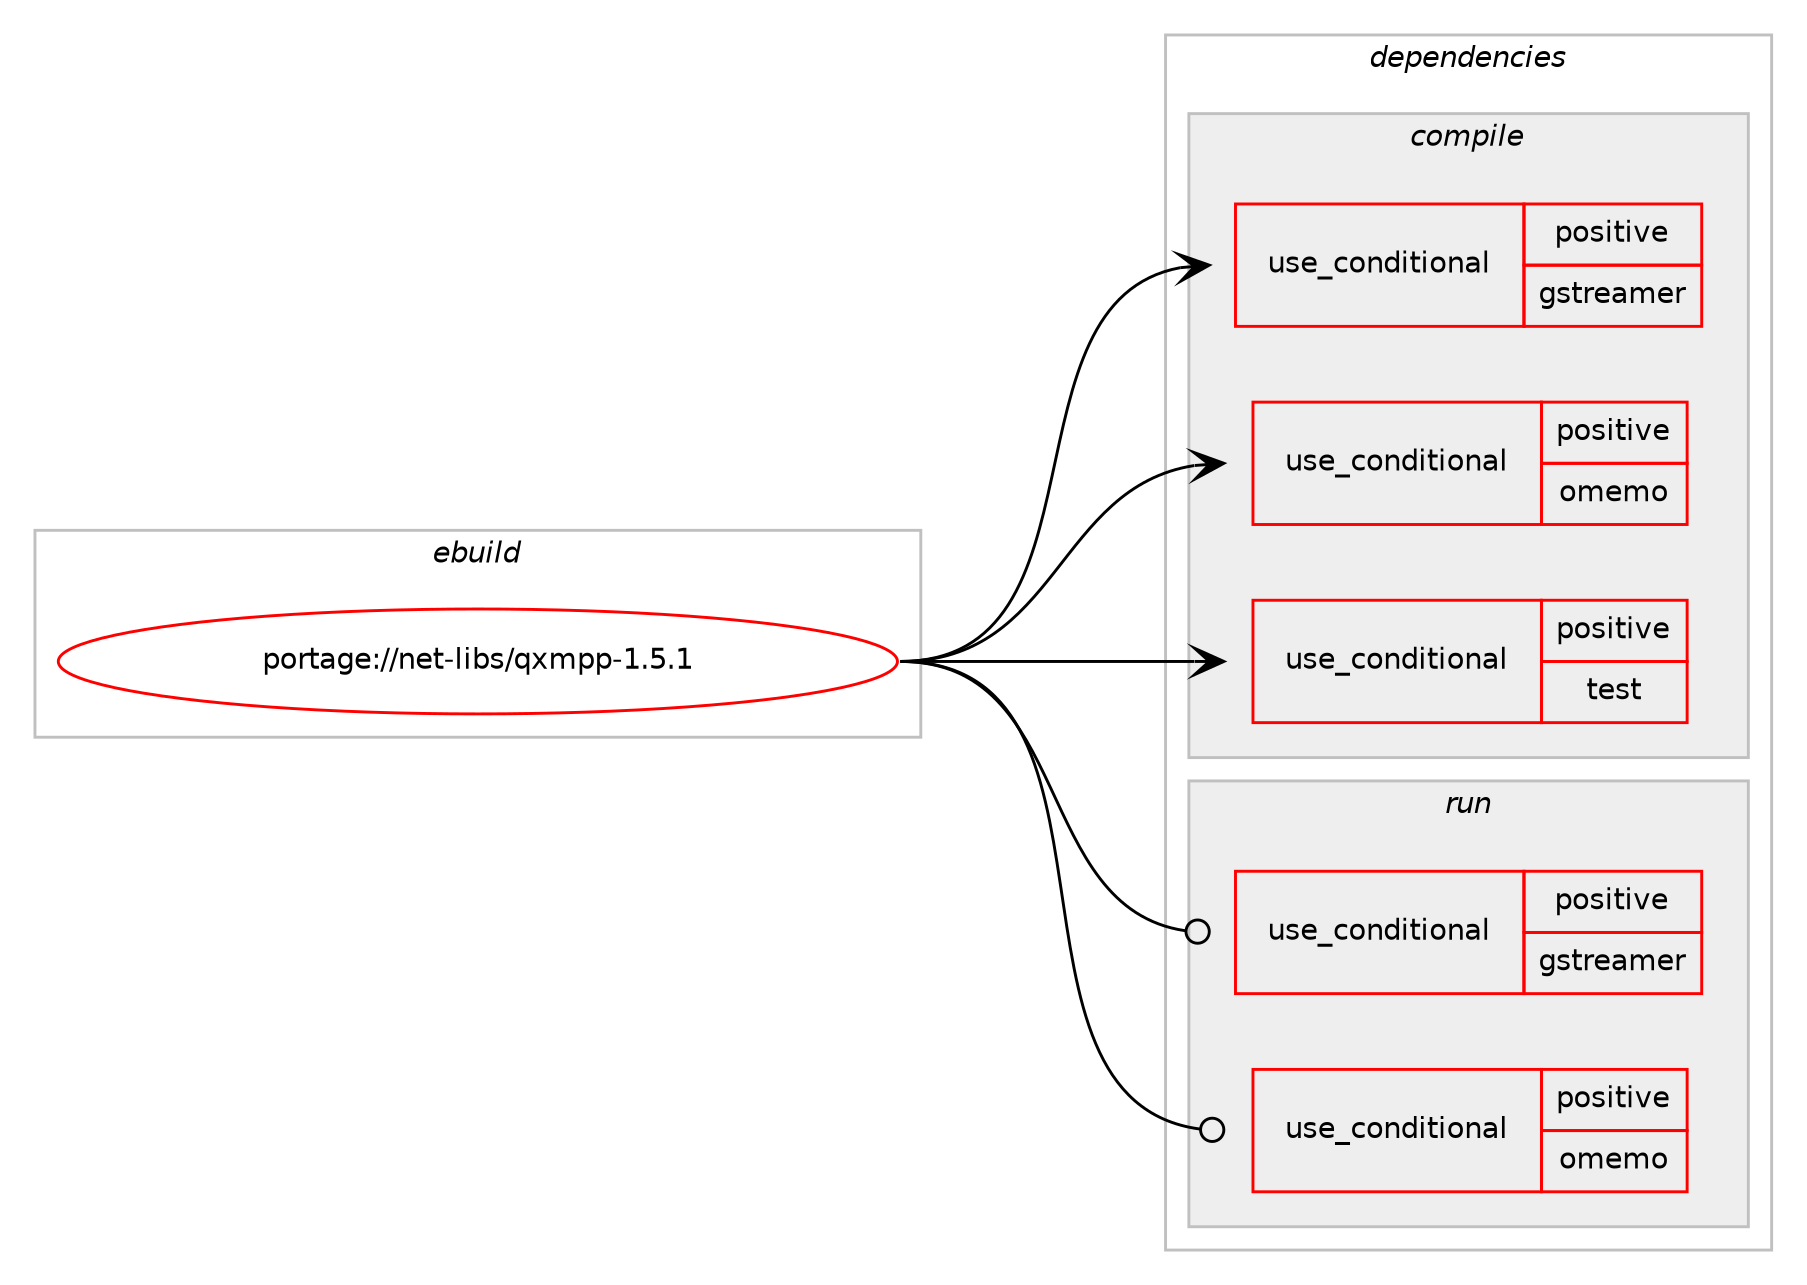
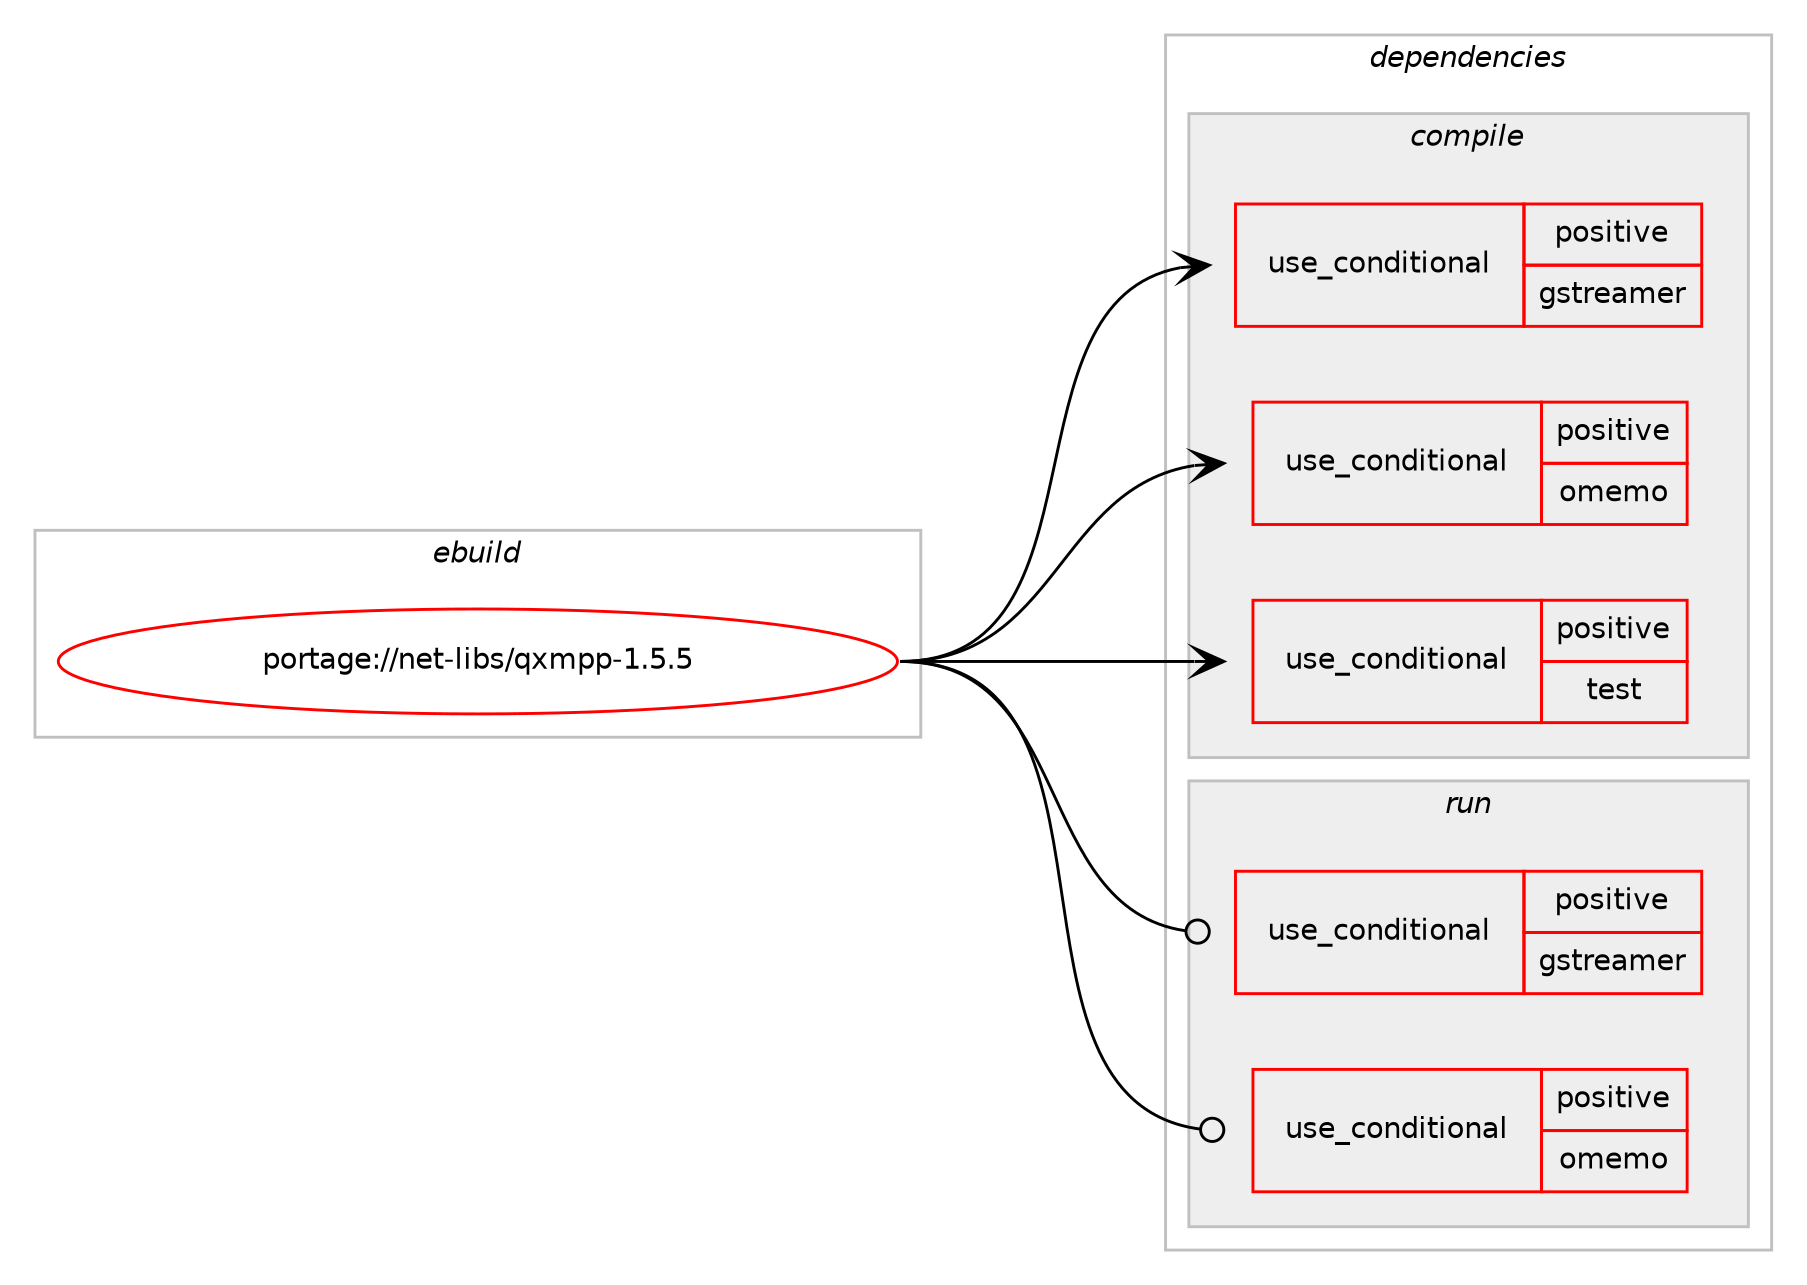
(478, 661) -> (478, 661)
